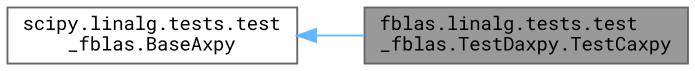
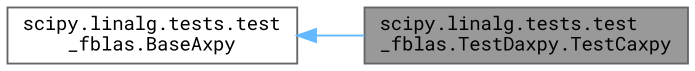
(526, 36) -> (526, 36)
